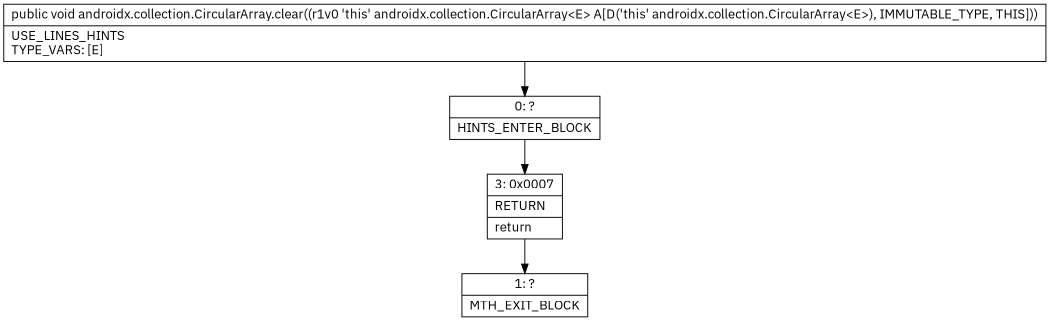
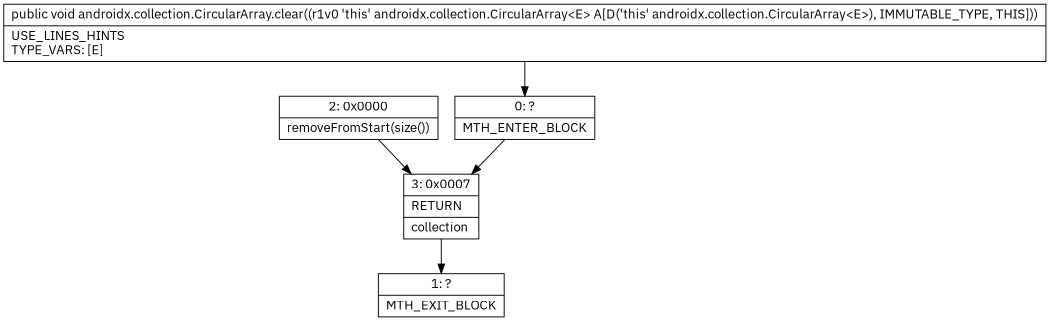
none -> (359, 118)
(525, 128) -> (525, 128)
(514, 228) -> (440, 228)
